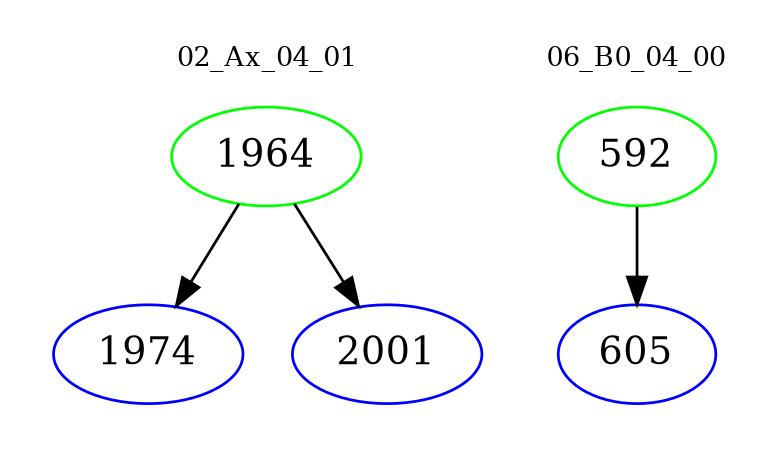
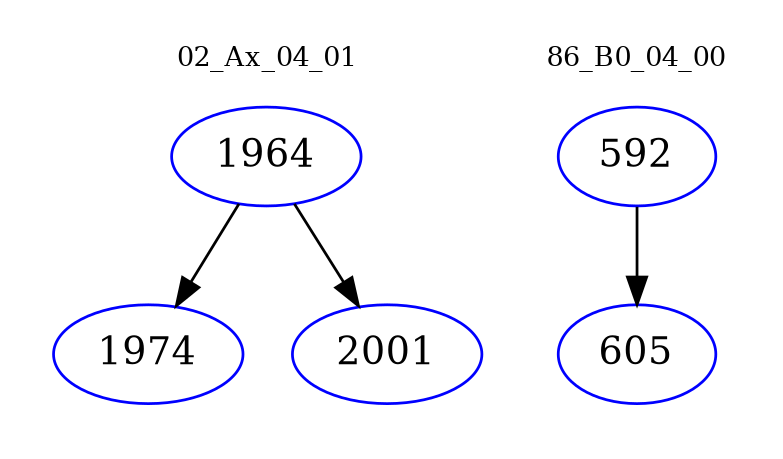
(637, 59) -> (637, 59)
(266, 157) -> (266, 157)
(637, 157) -> (637, 157)
